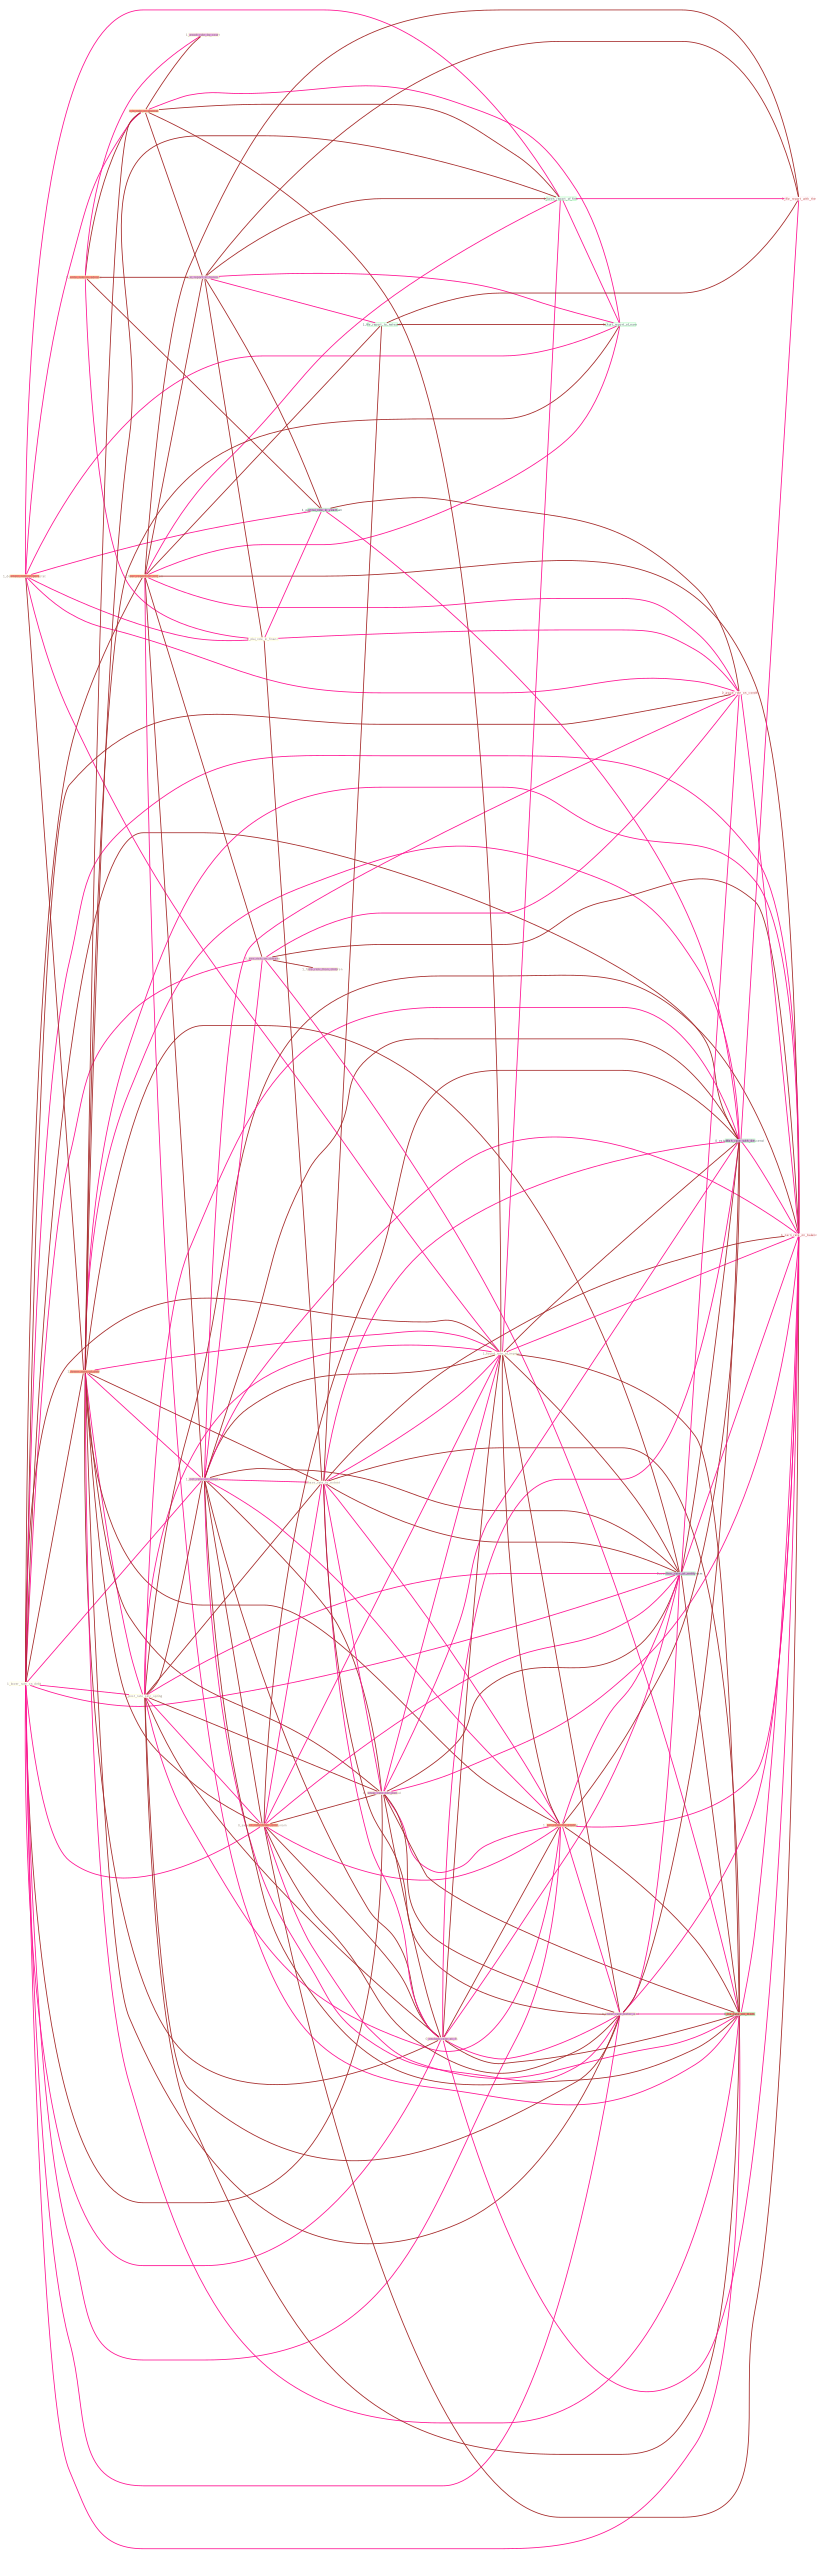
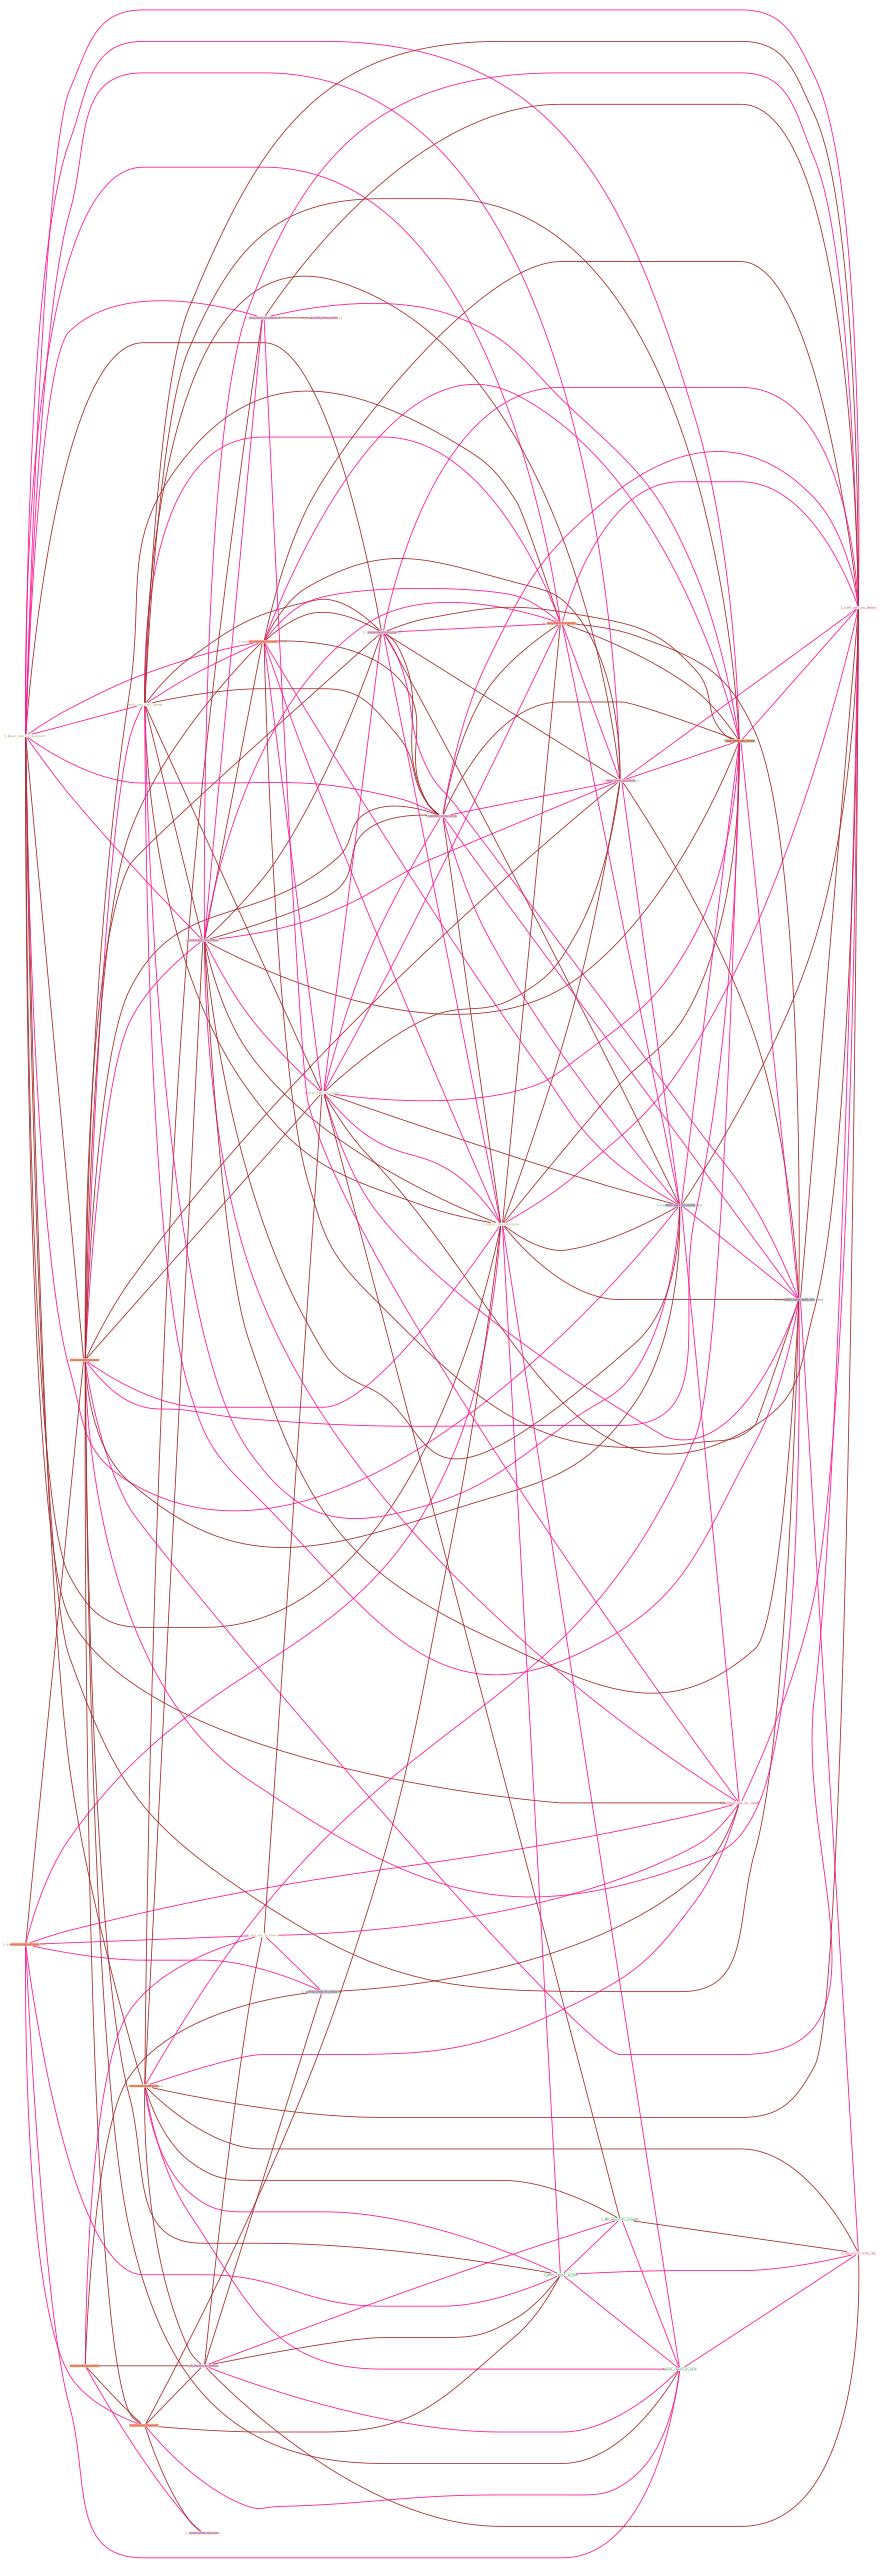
(502, 324) -> (651, 2294)
(740, 693) -> (740, 1803)
(606, 780) -> (770, 1020)
(771, 1187) -> (829, 954)
(714, 1357) -> (740, 1253)
(740, 1404) -> (820, 921)
(195, 1453) -> (227, 1054)
(707, 1589) -> (612, 1032)
(25, 1684) -> (25, 736)
(710, 1794) -> (710, 973)
none -> (591, 1797)
none -> (591, 2247)
none -> (770, 2311)
